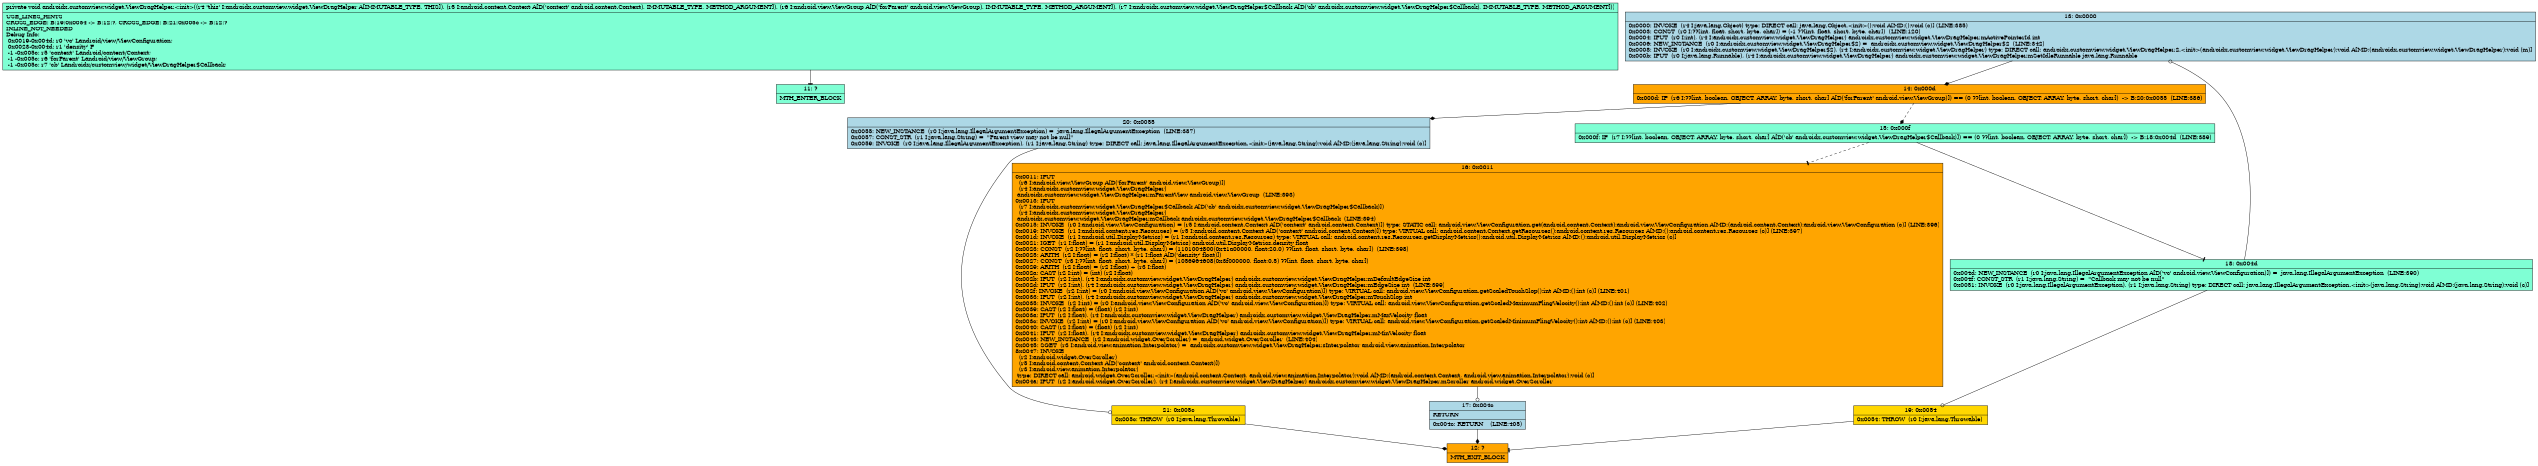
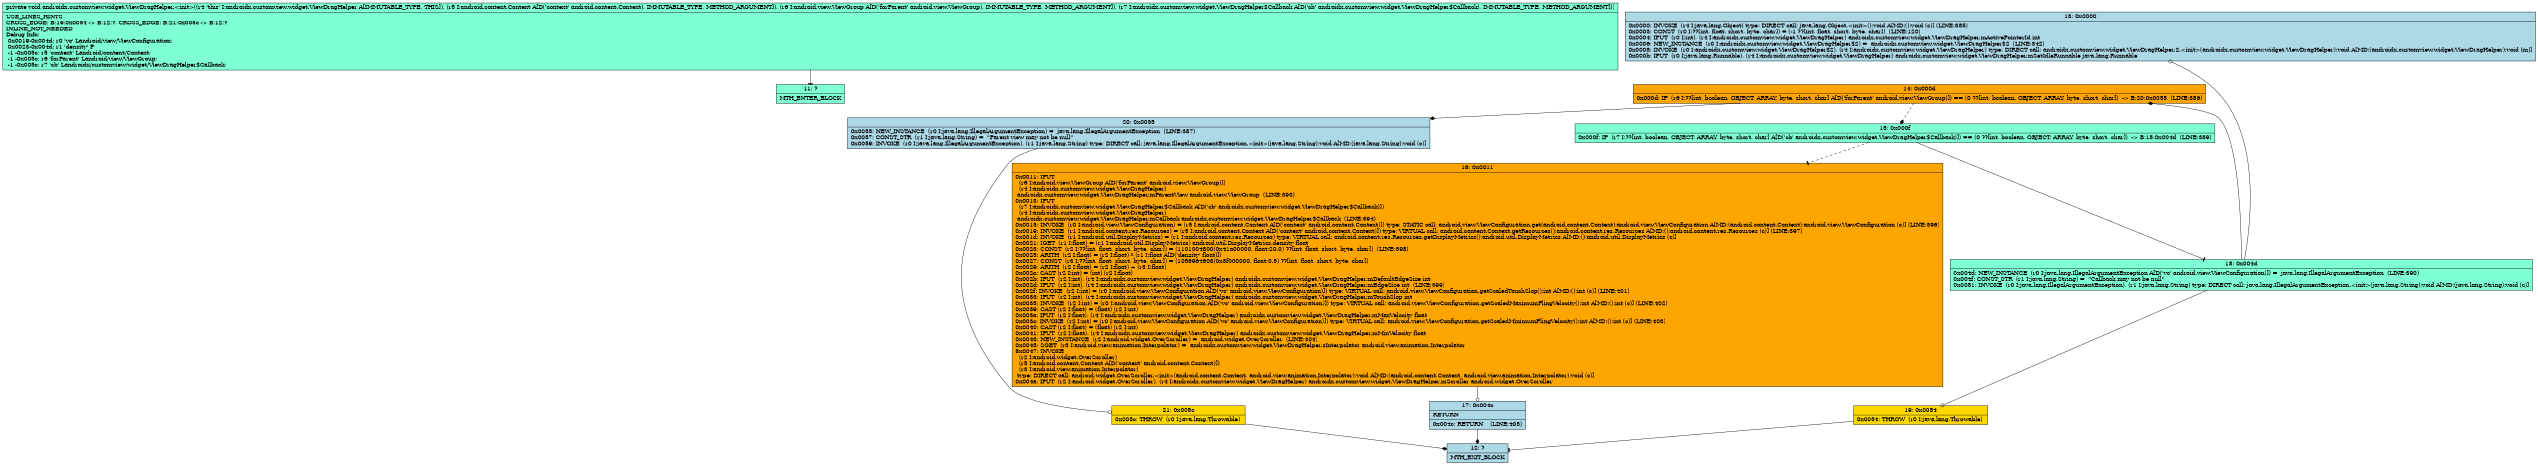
(1981, 72) -> (2233, 154)
(1478, 453) -> (1478, 453)
